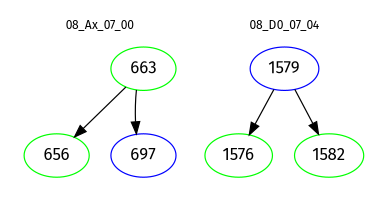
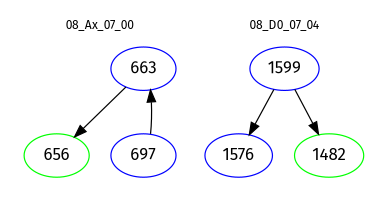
(143, 69) -> (143, 69)
(285, 69) -> (285, 69)
(135, 106) -> (152, 118)
(239, 156) -> (239, 156)
(329, 156) -> (329, 156)
